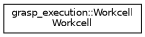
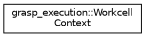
(73, 19) -> (73, 19)
